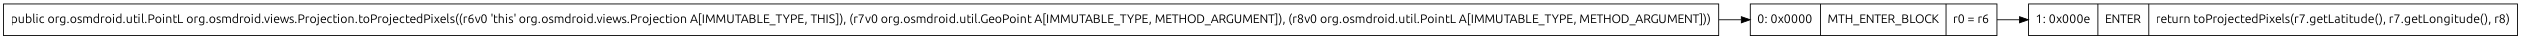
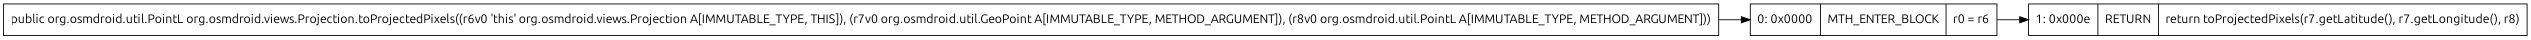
(2123, 19) -> (2128, 19)
